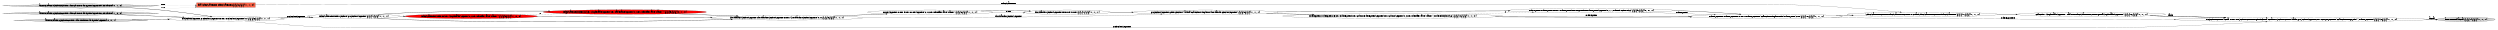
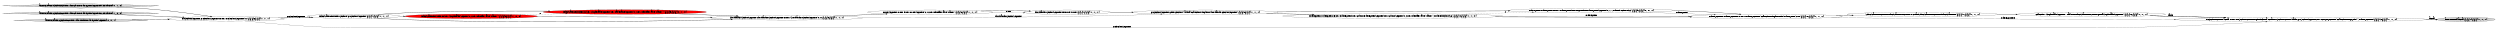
(226, 5) -> none
